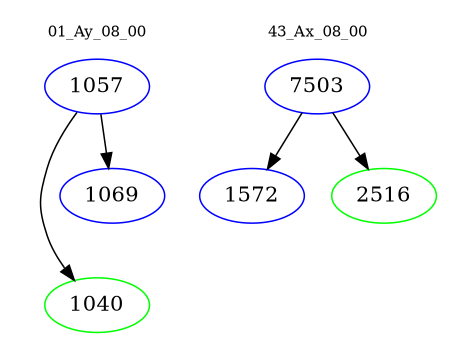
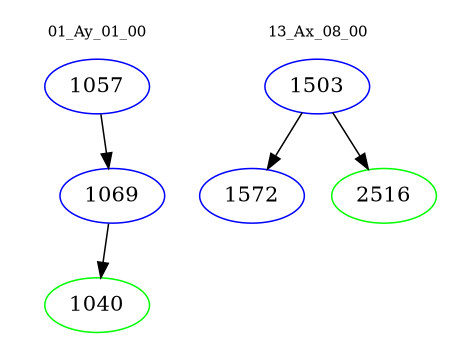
(97, 33) -> (97, 33)
(318, 33) -> (318, 33)
(317, 87) -> (317, 87)
(42, 189) -> (106, 243)
